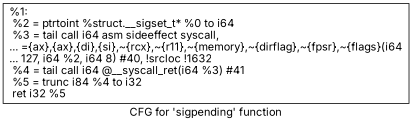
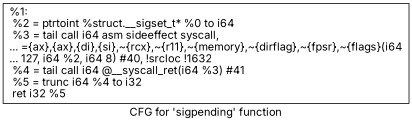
(76, 82) -> (76, 82)
